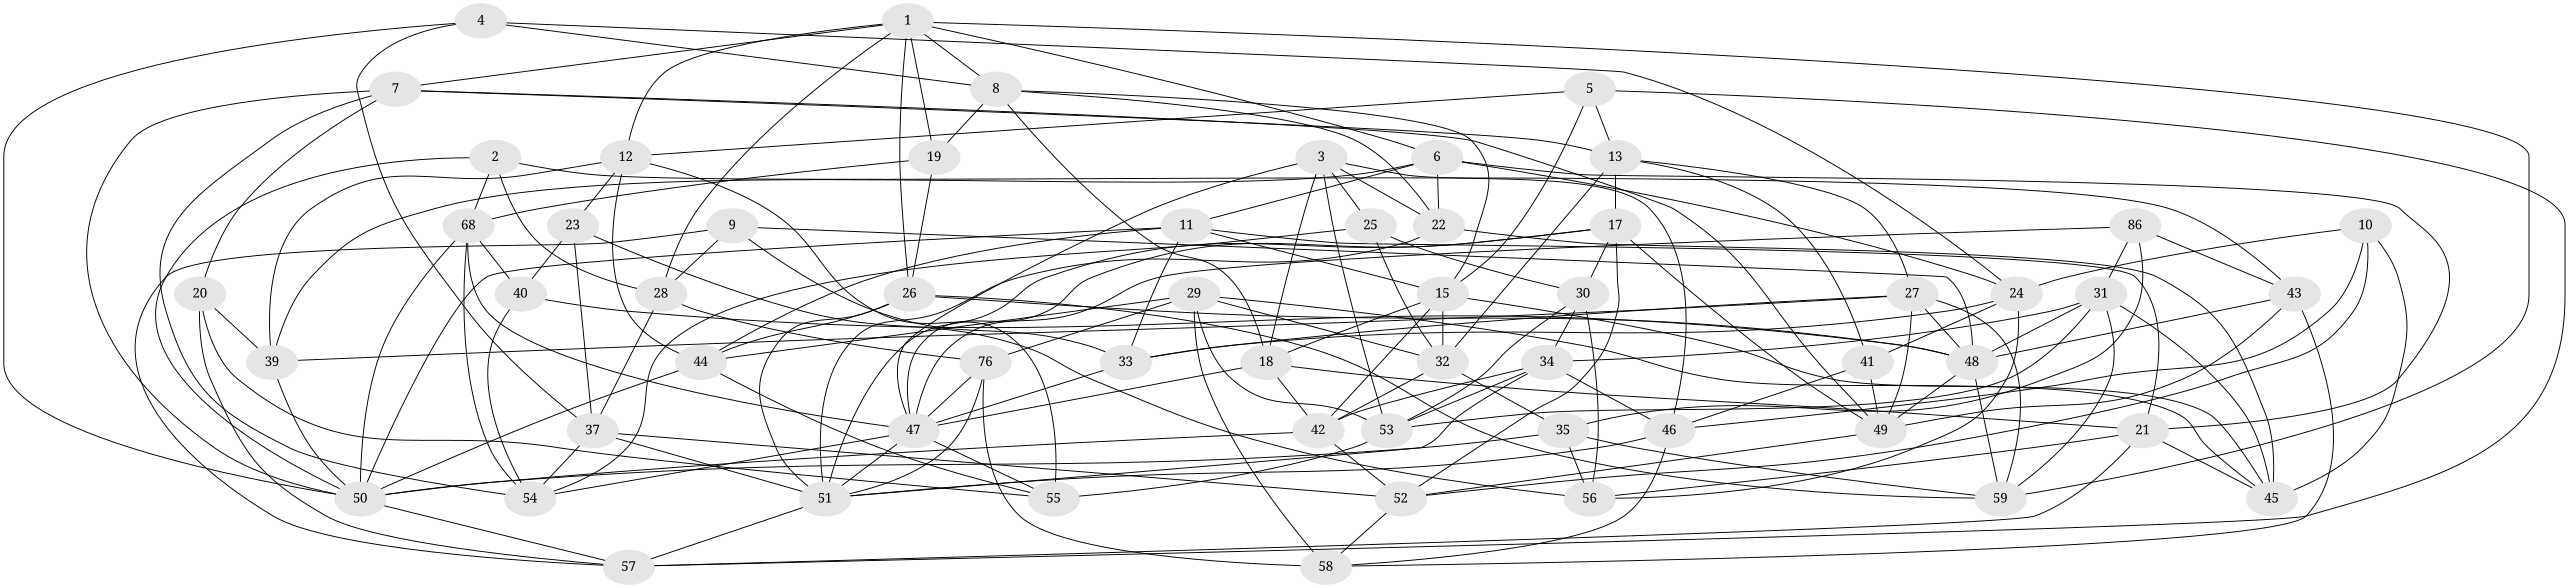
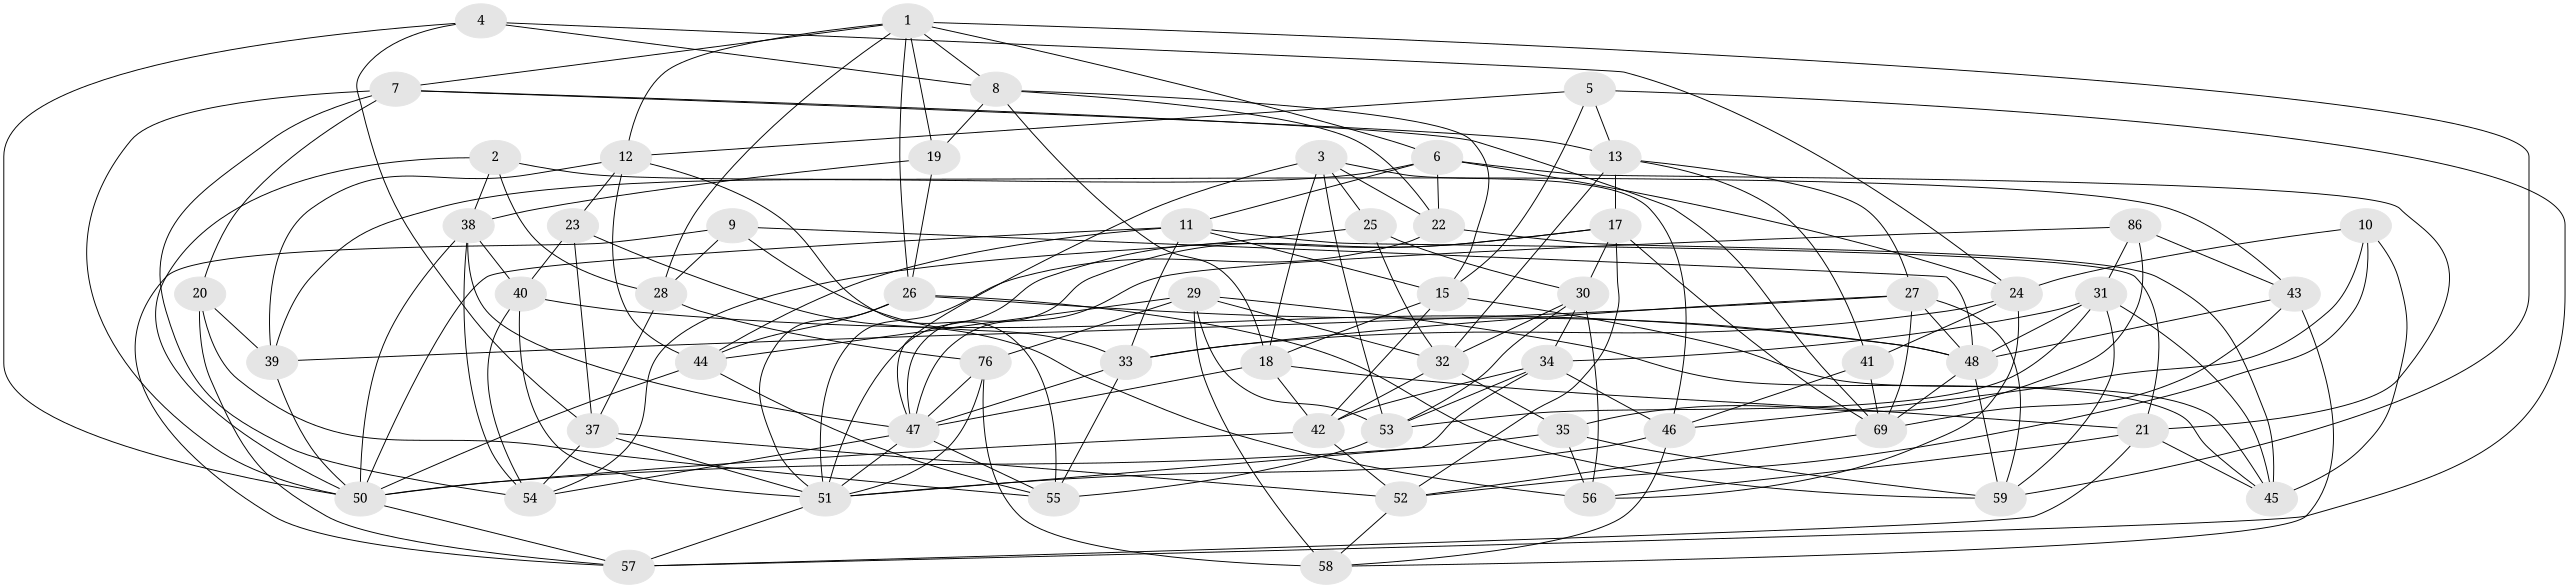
(469, 226) -> (469, 226)
(1443, 328) -> (1518, 326)
none -> (1090, 431)
(1881, 431) -> (1881, 431)
none -> (586, 463)
